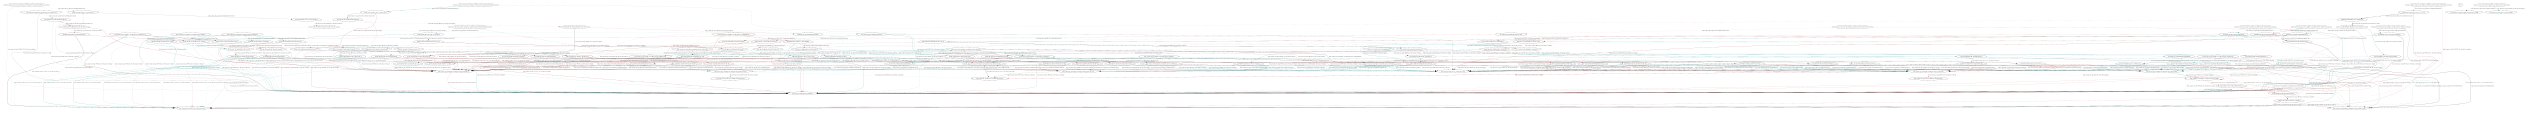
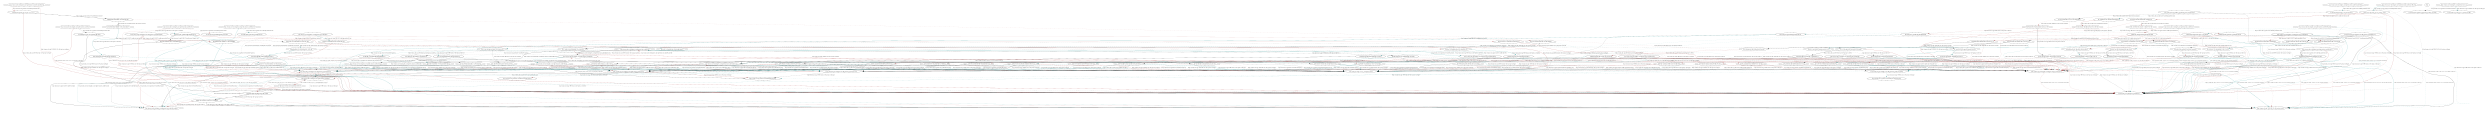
(348, 33) -> (2301, 89)
